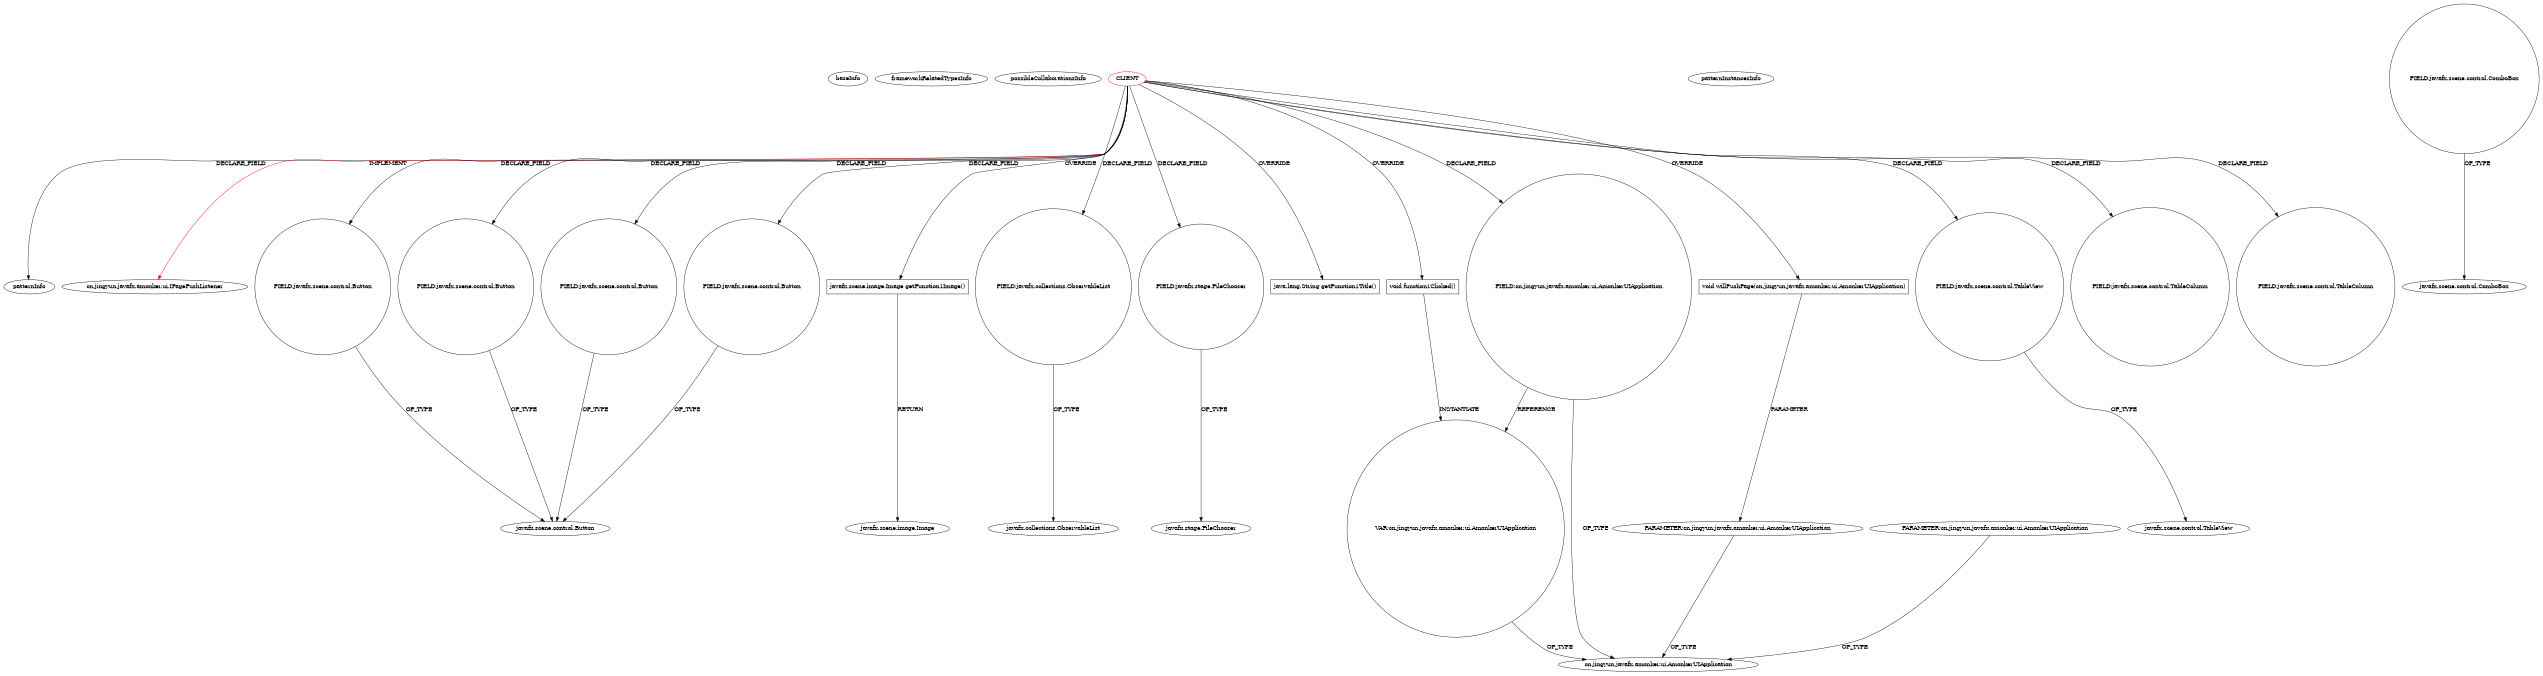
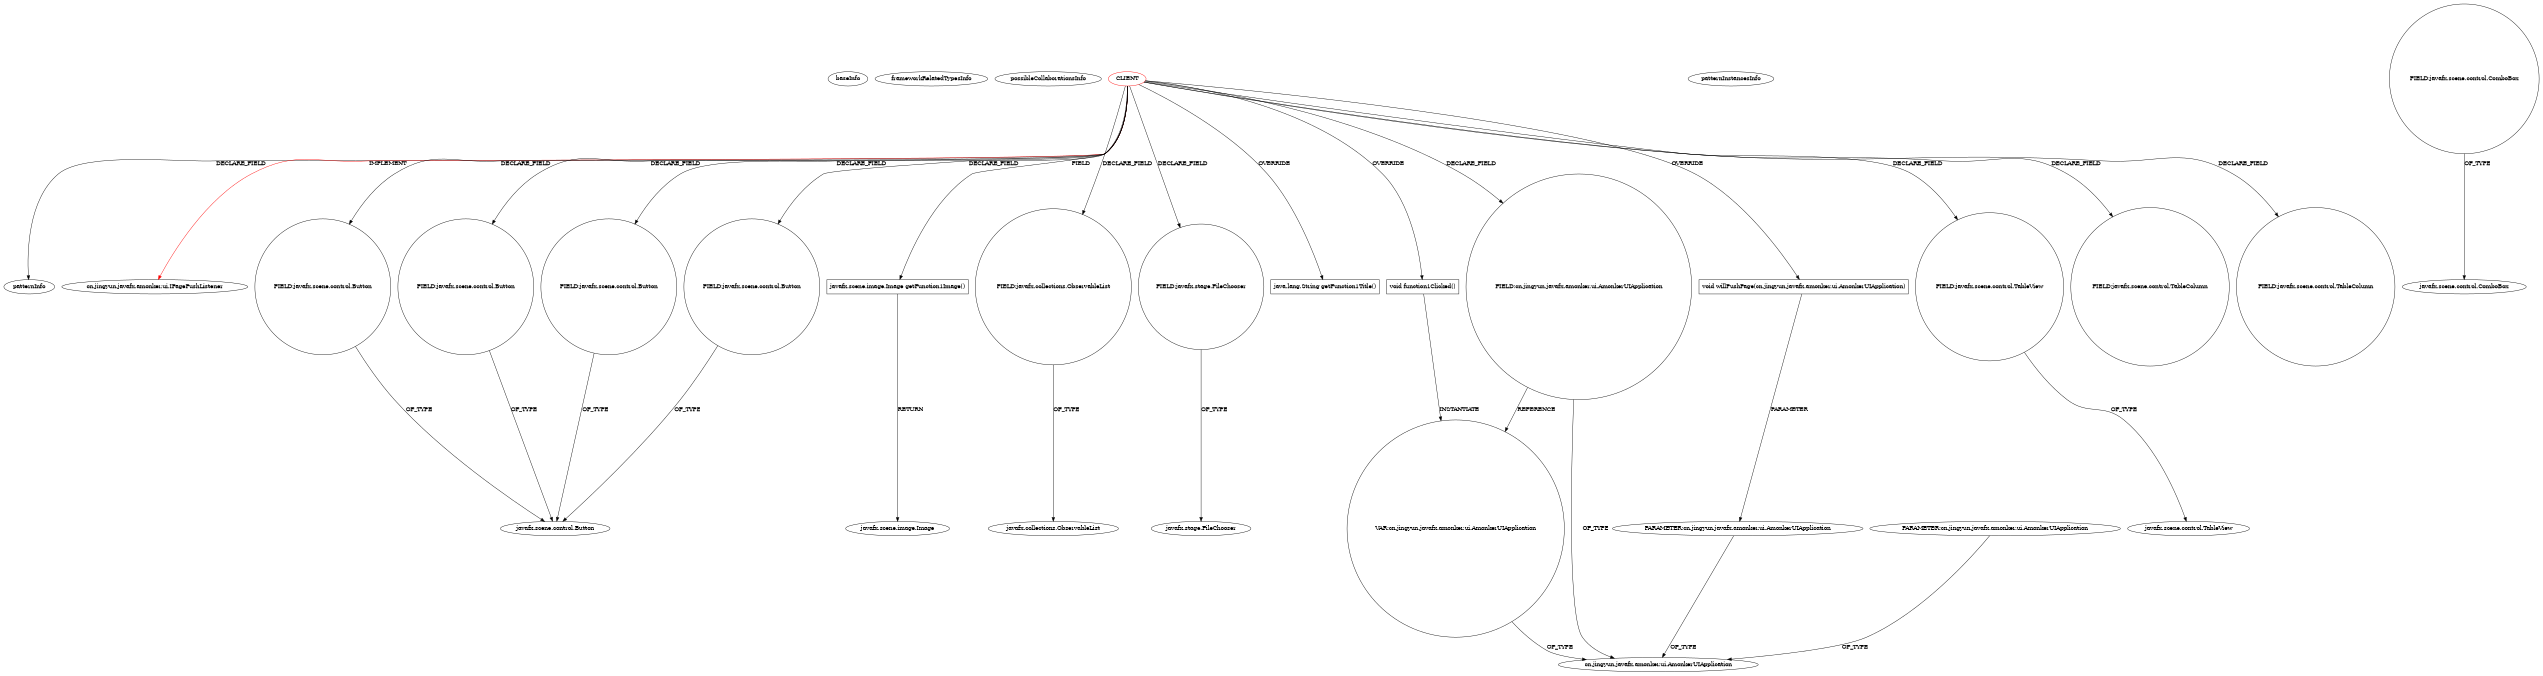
(1081, 164) -> (1081, 164)
